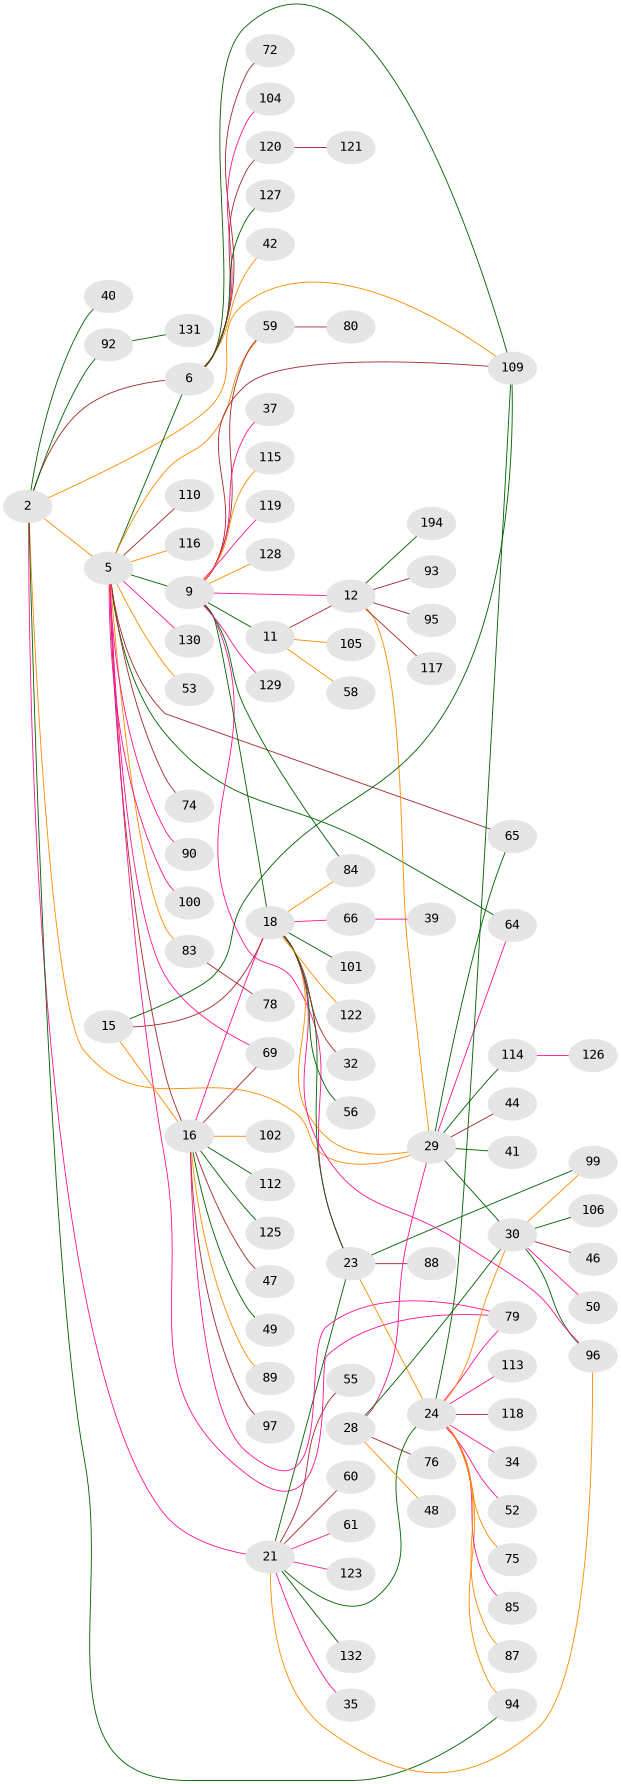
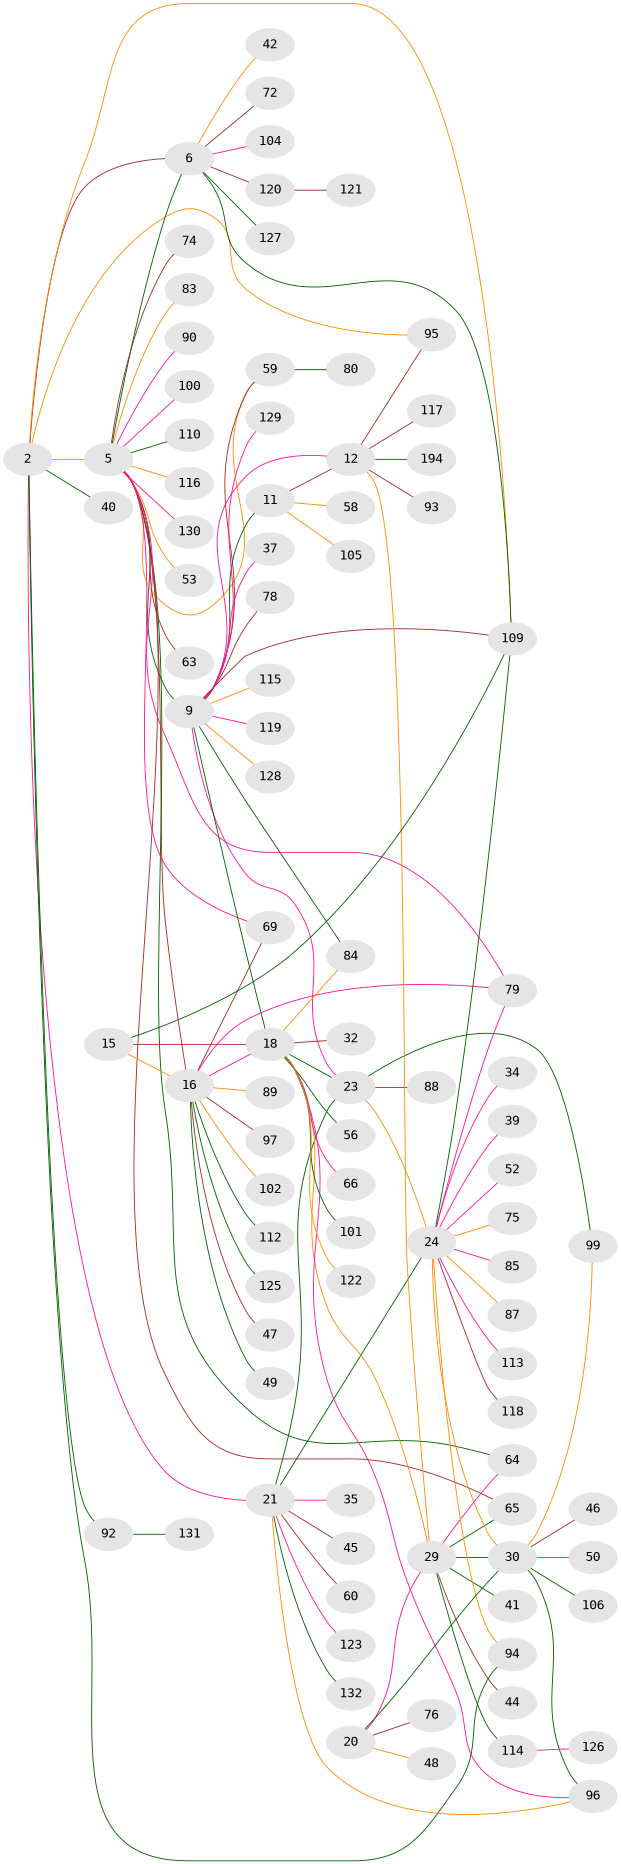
(311, 327) -> (311, 370)
(149, 532) -> (149, 447)
none -> (189, 663)
(391, 919) -> (466, 1179)
(63, 972) -> (181, 210)
(230, 978) -> (233, 651)
(351, 1380) -> (351, 1549)
(351, 1429) -> (351, 1742)
(351, 1526) -> none
